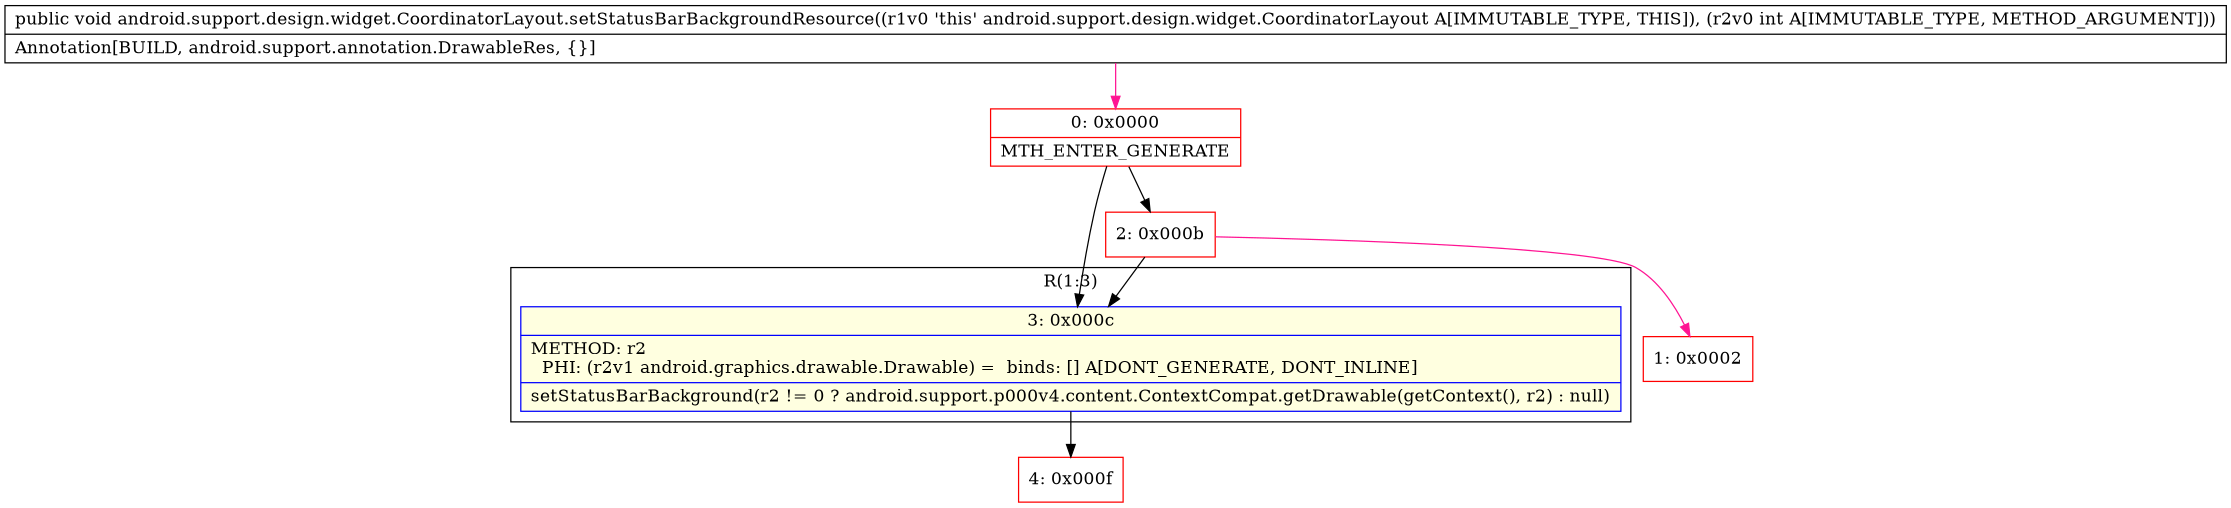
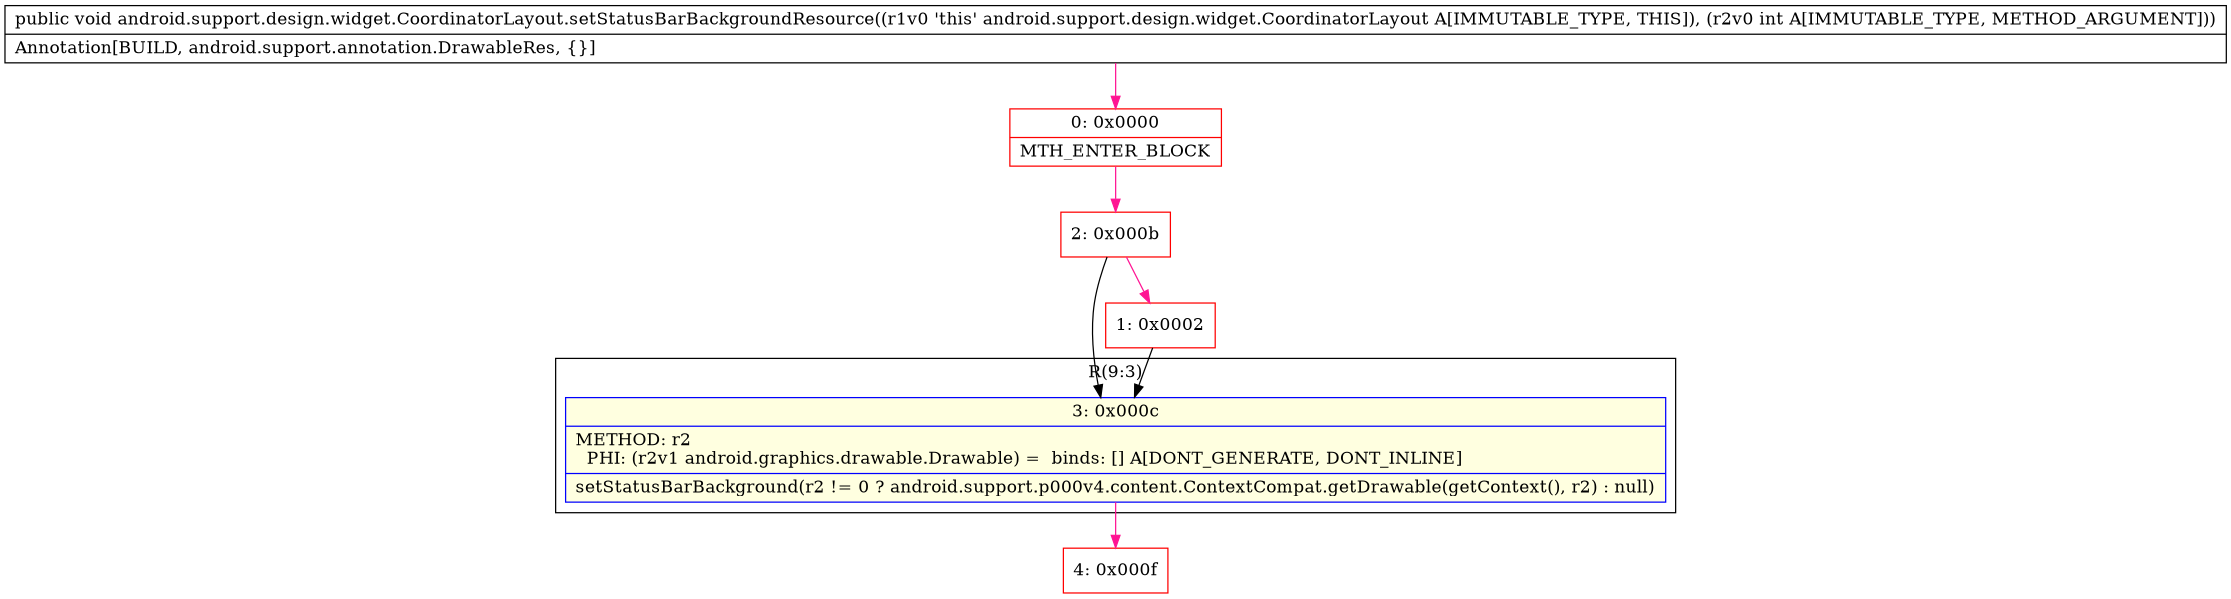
(1116, 151) -> (1116, 151)
(1137, 183) -> (1116, 183)
(1091, 230) -> (1146, 367)
(1071, 282) -> (1116, 373)
(1071, 430) -> (1116, 520)
